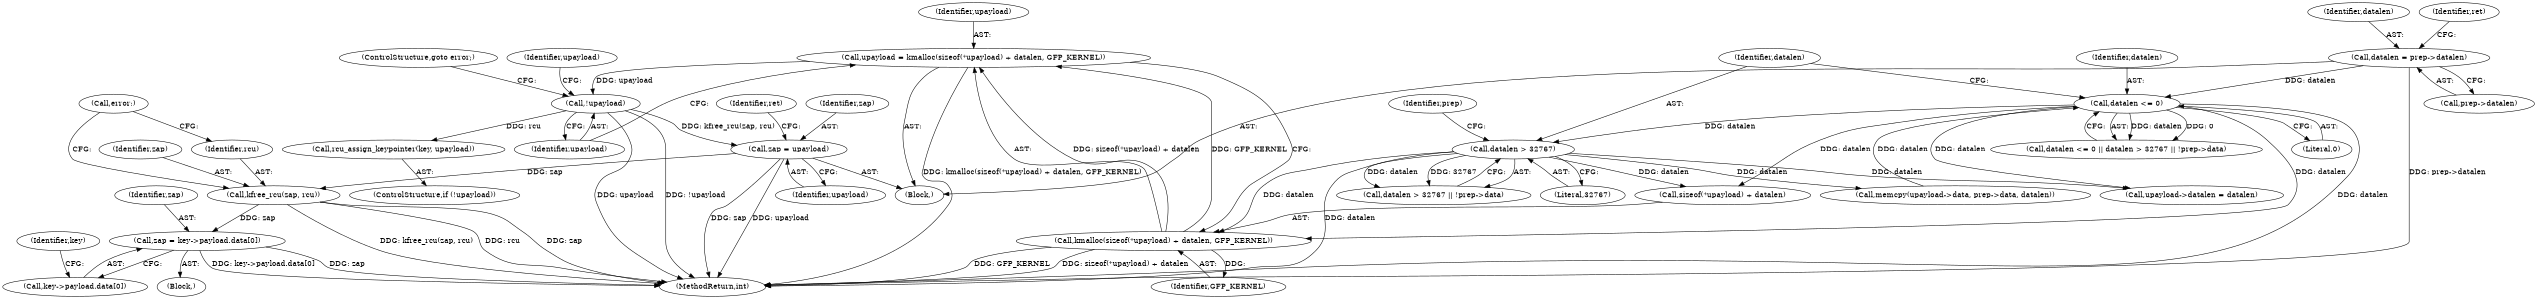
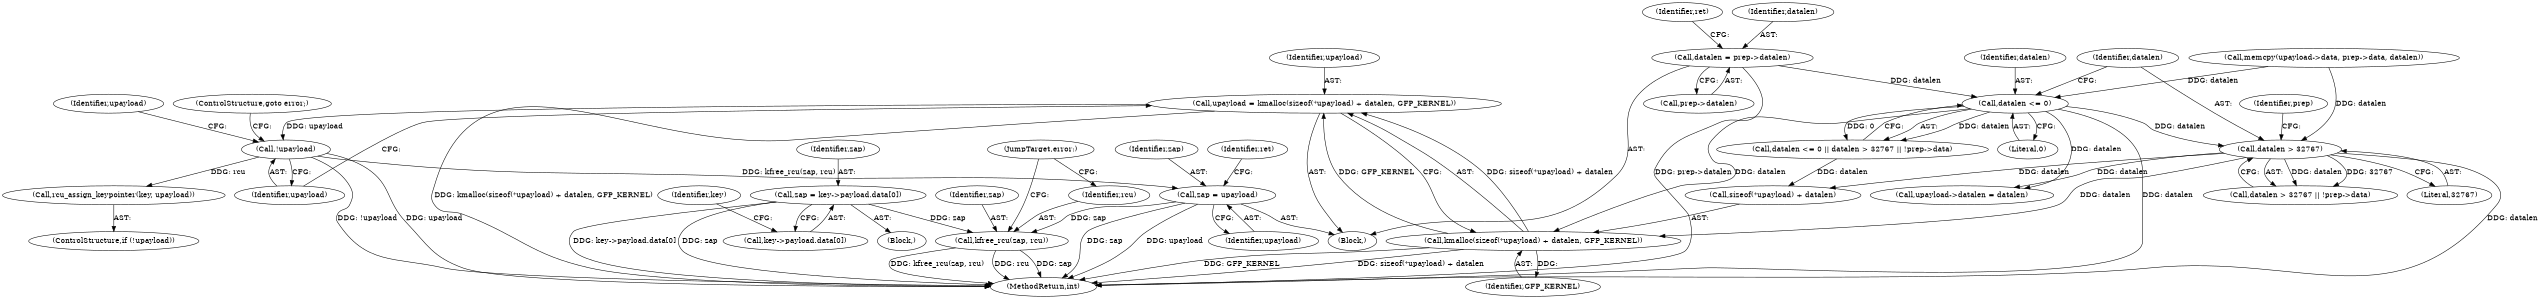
(114, 104) -> (1041, 149)
(1903, 122) -> (1815, 171)
(1710, 172) -> (2334, 108)
(238, 217) -> (918, 218)
